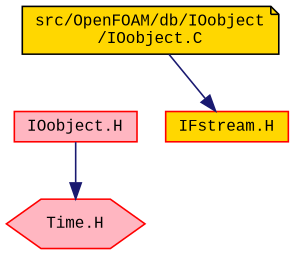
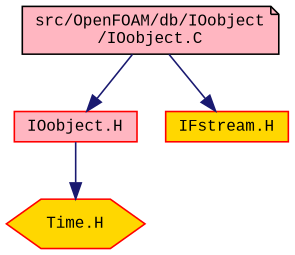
(151, 30) -> (151, 30)
none -> (115, 76)
(76, 224) -> (76, 224)
